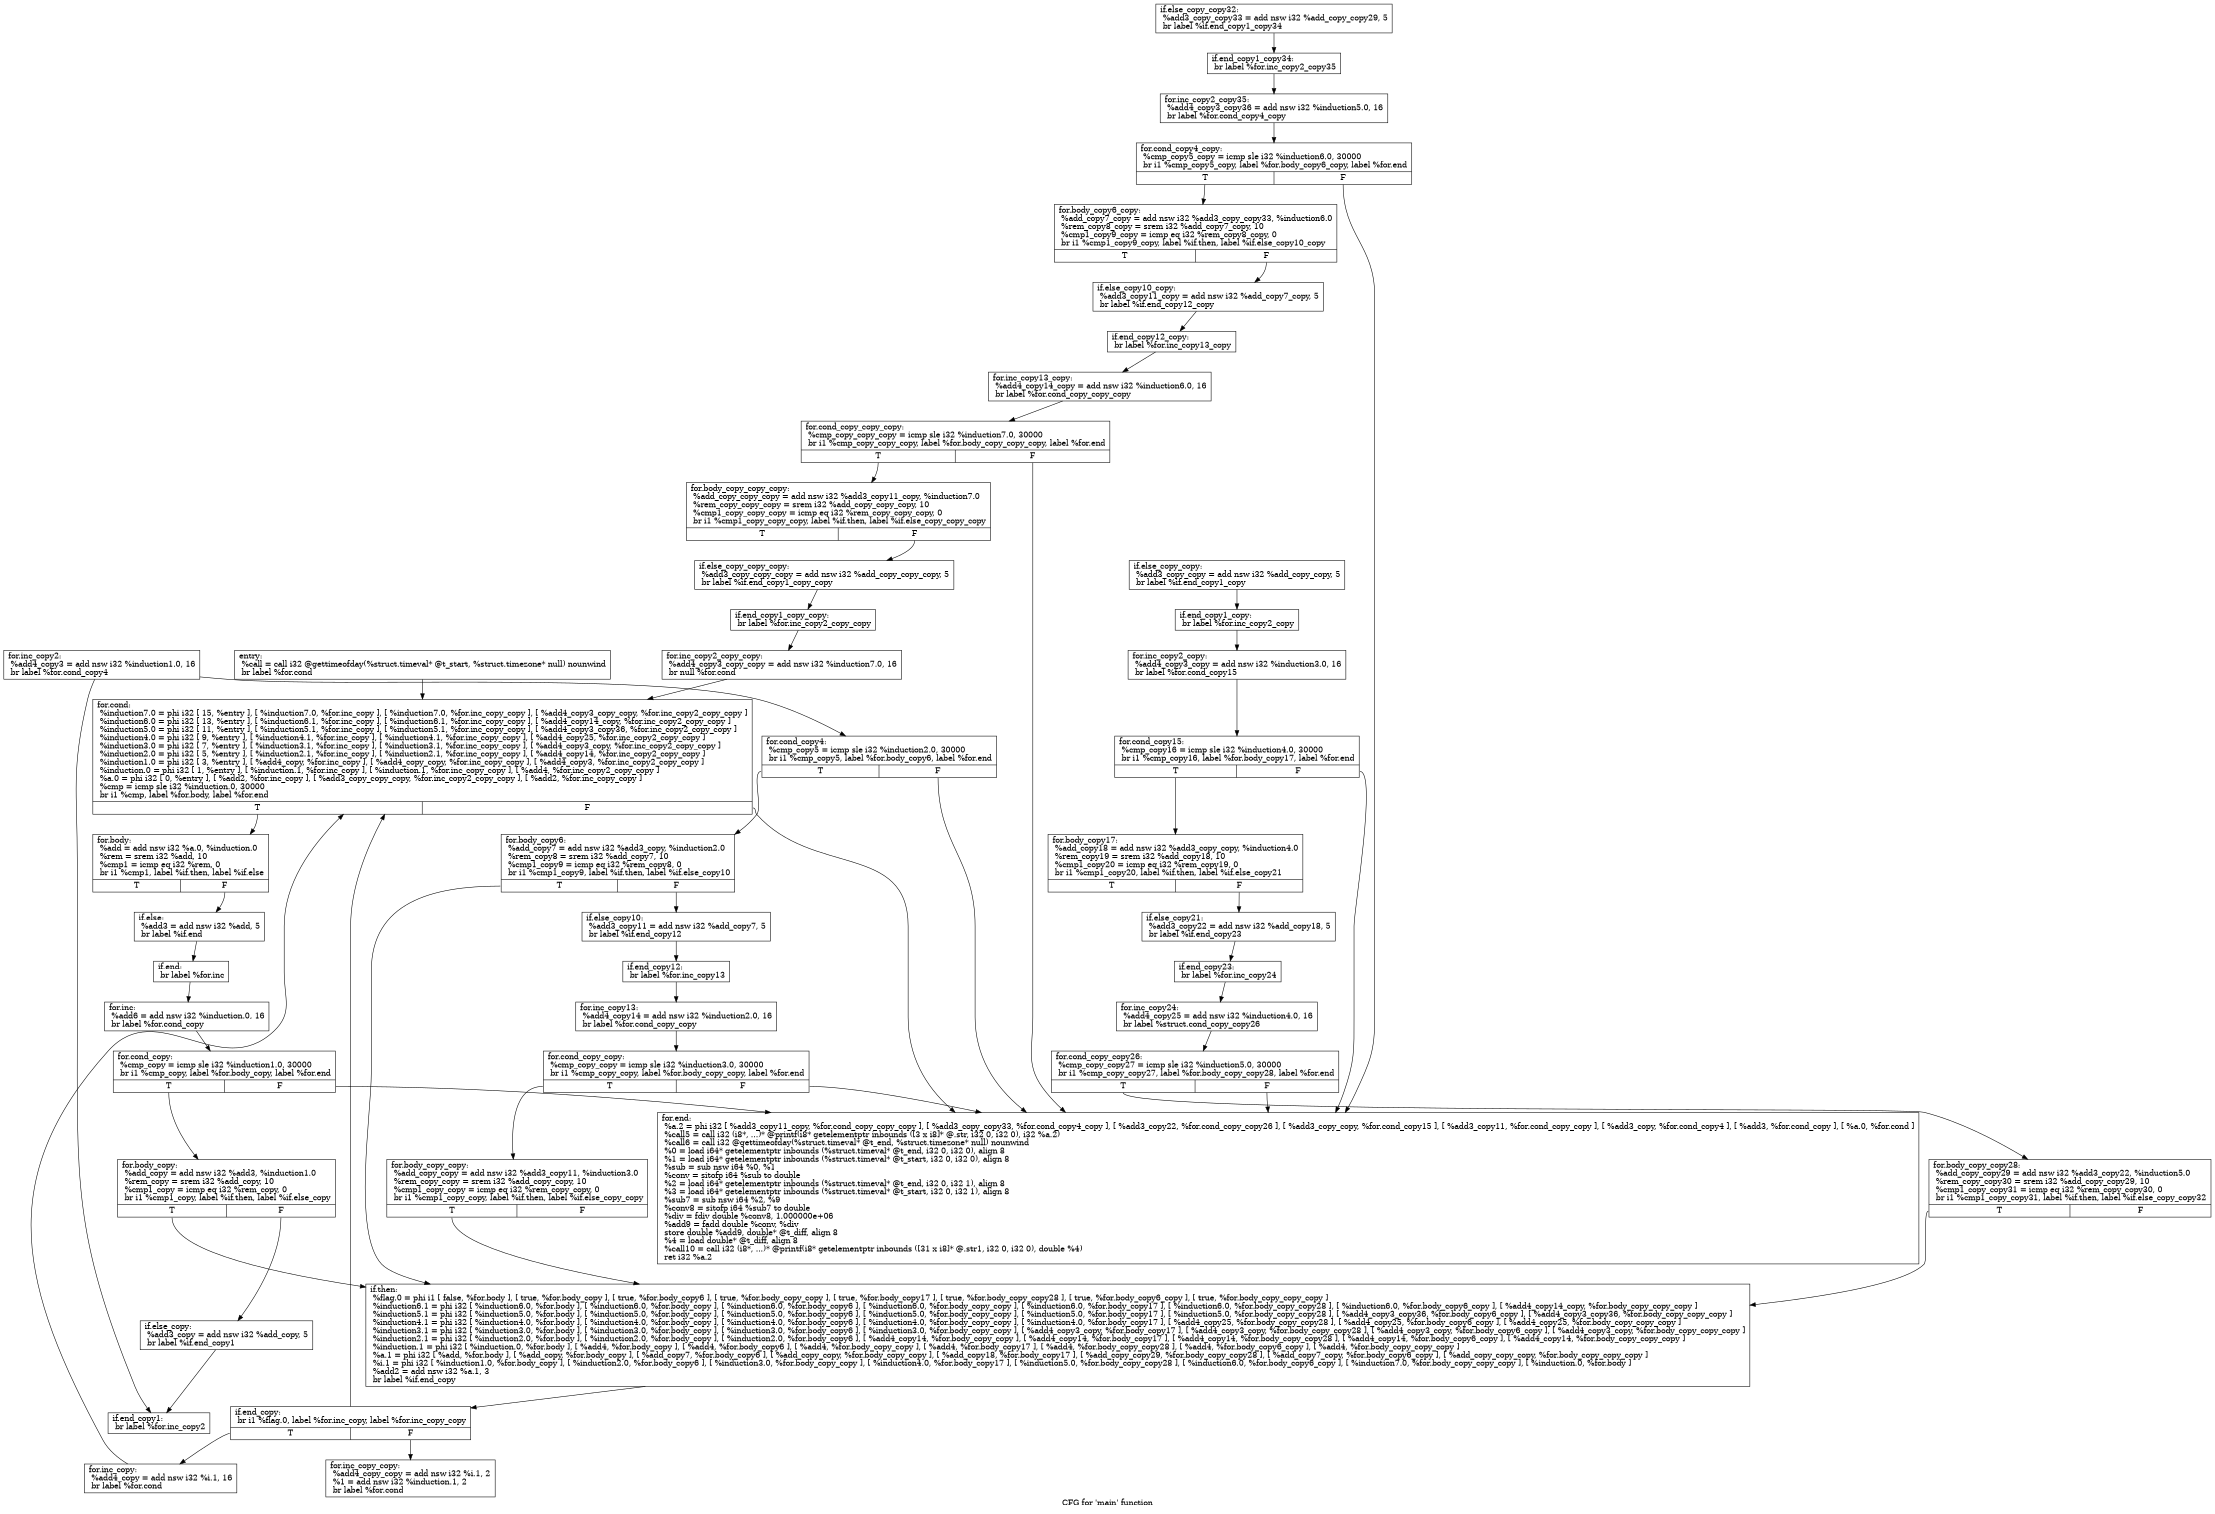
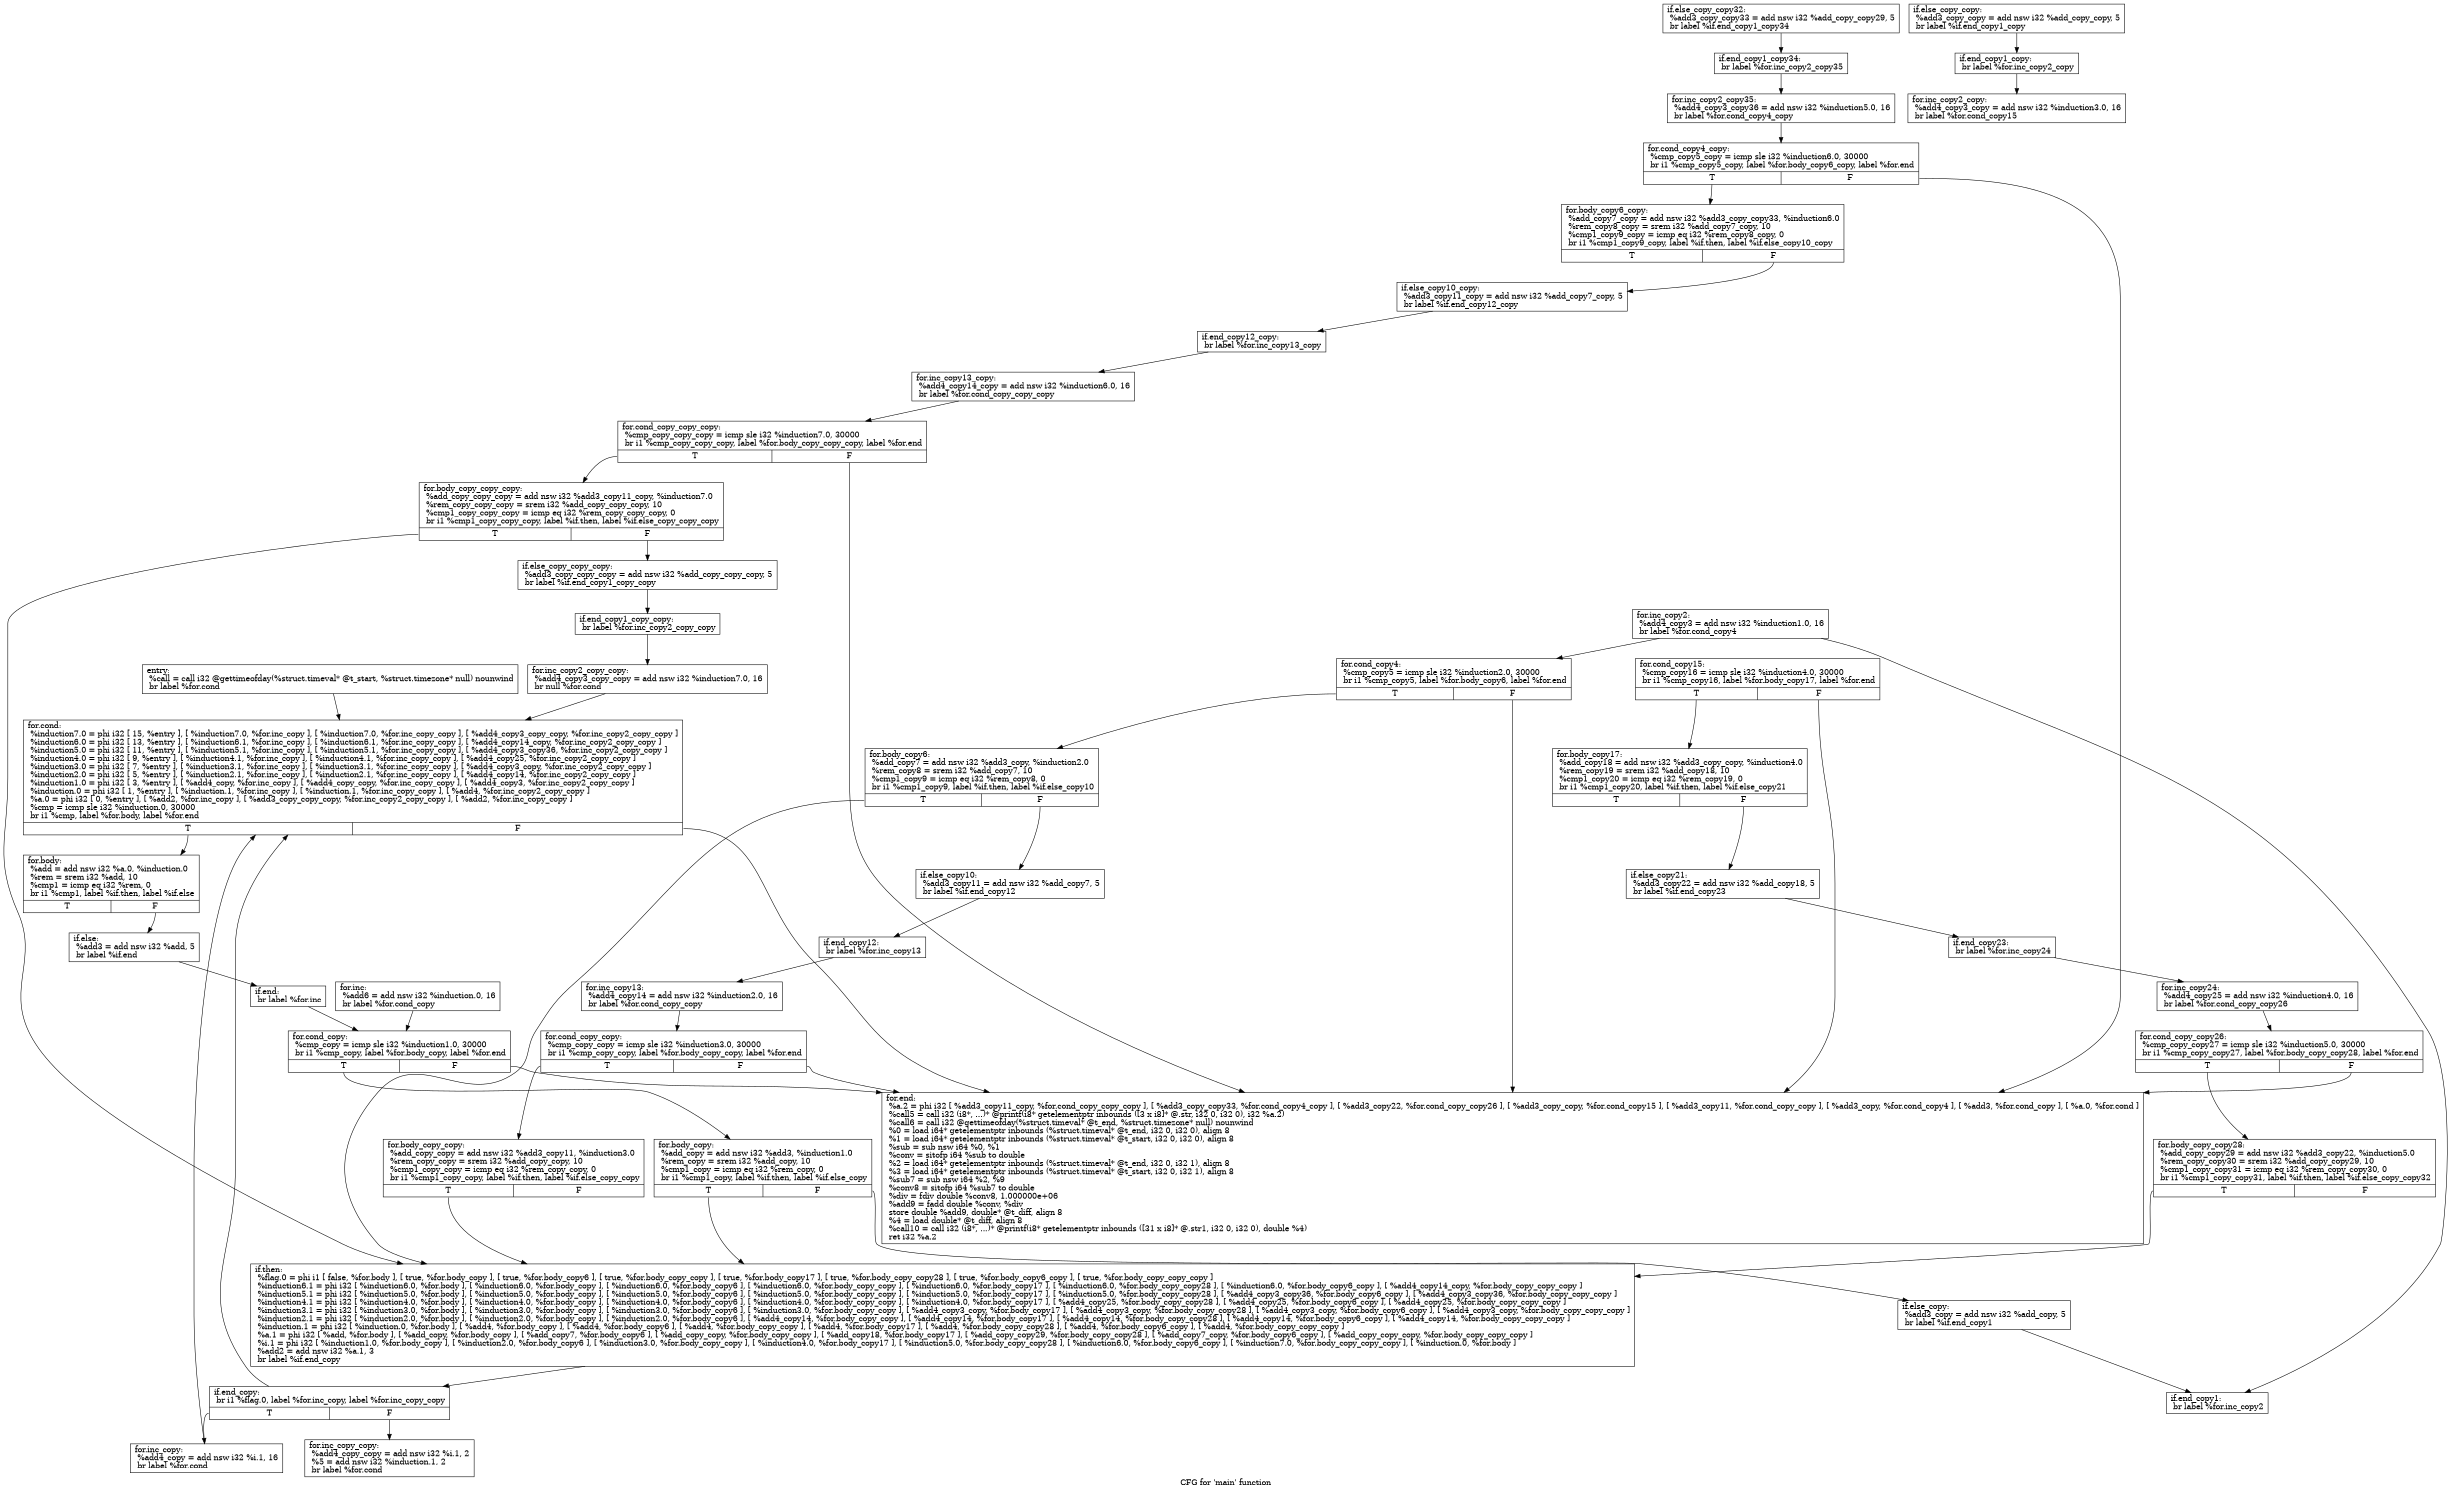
(1237, 705) -> none
none -> (4, 837)
(189, 989) -> (331, 1018)
(1190, 1024) -> (2225, 1004)
(399, 1482) -> (378, 1462)
